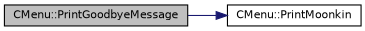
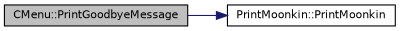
(294, 15) -> (311, 15)
